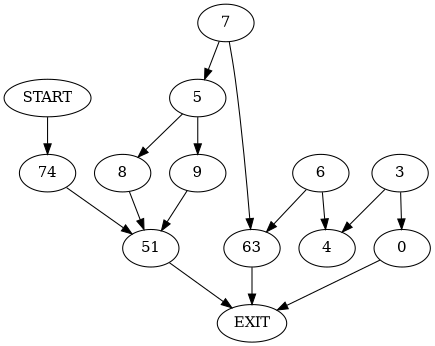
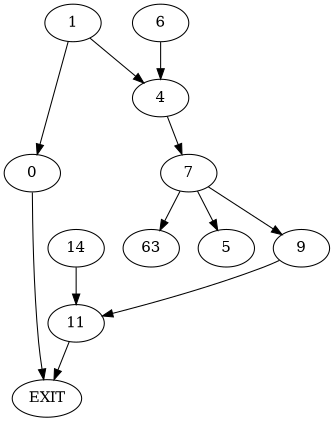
(48, 98) -> none
(198, 130) -> (241, 208)
none -> (173, 131)
(48, 173) -> (76, 248)
(123, 173) -> none
(400, 173) -> (73, 23)
(290, 207) -> none
(151, 248) -> (76, 323)
(252, 281) -> none
